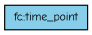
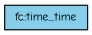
(46, 18) -> (46, 18)
